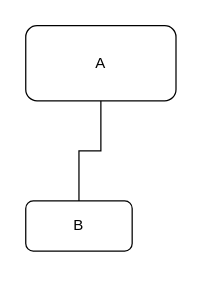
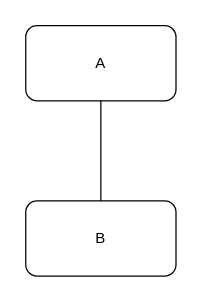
(79, 226) -> (101, 238)
